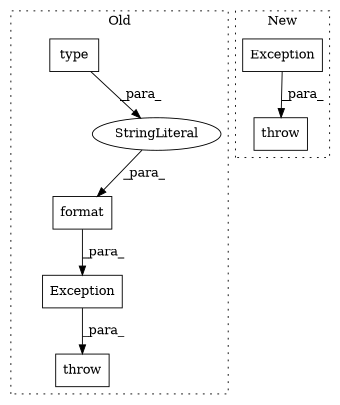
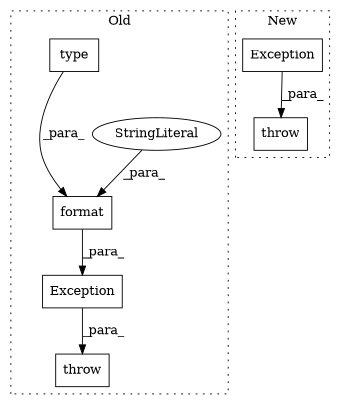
(112, 92) -> (40, 131)
